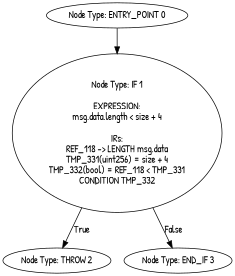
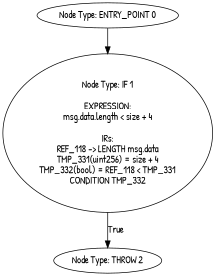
(178, 261) -> none
